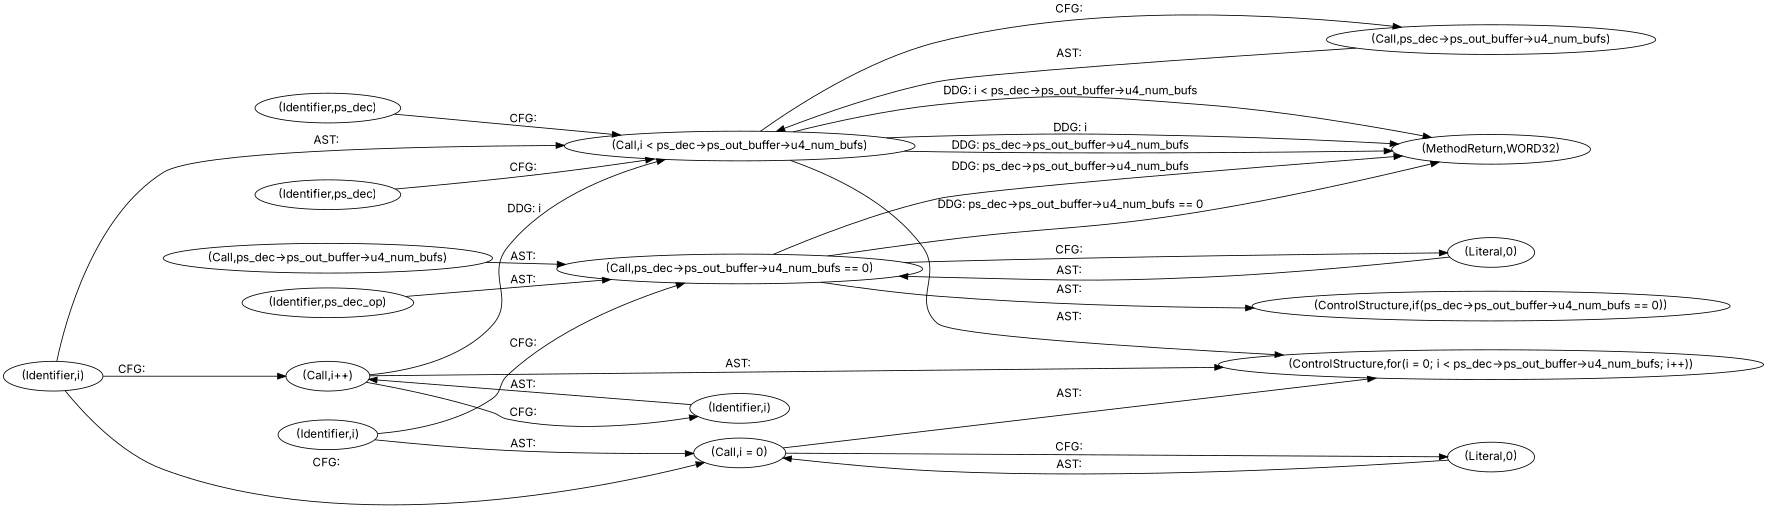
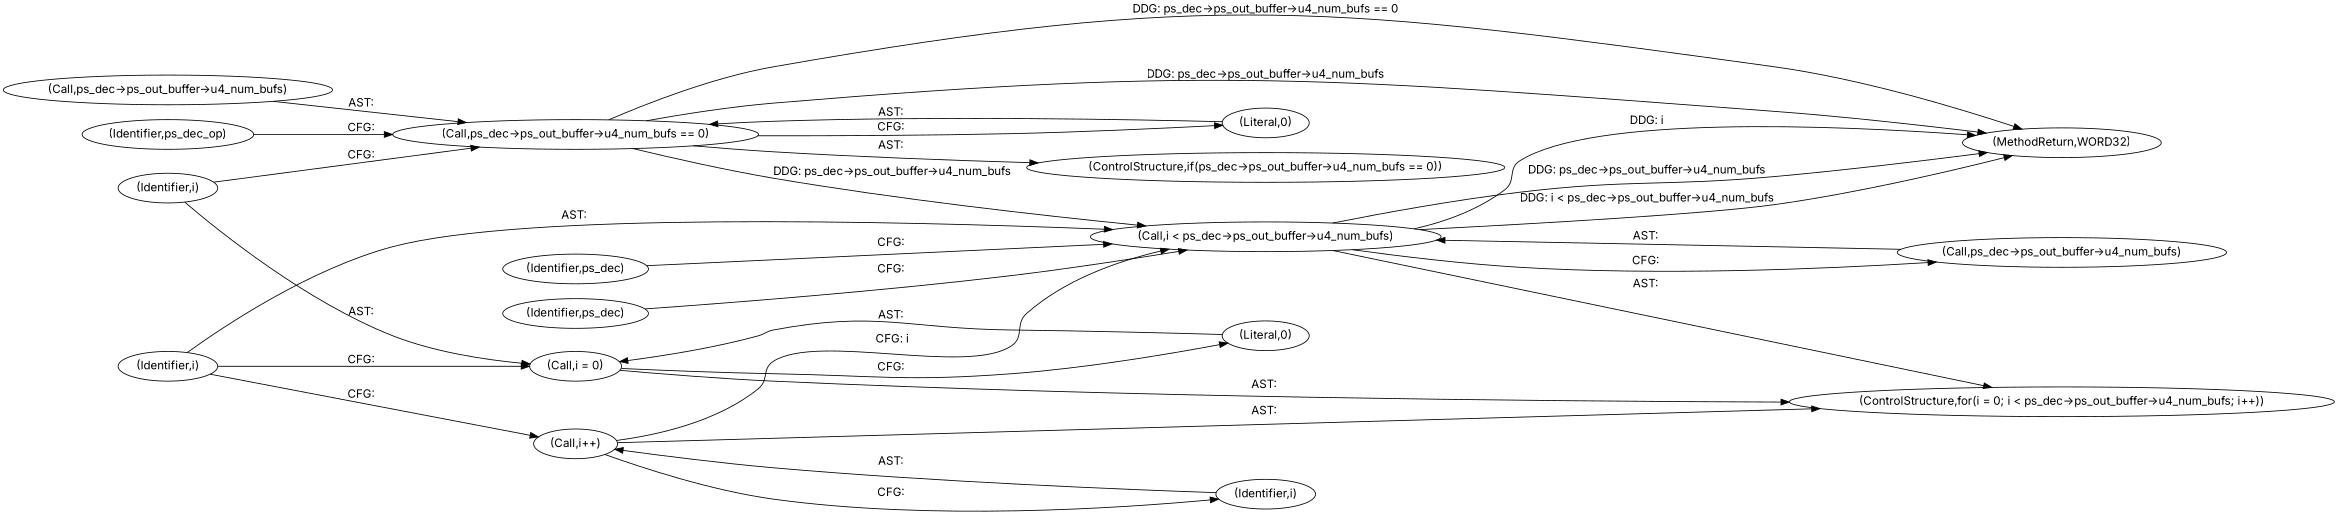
none -> (884, 195)
(525, 209) -> (892, 339)
(525, 280) -> (363, 128)
